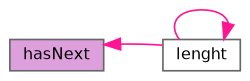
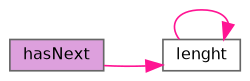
(142, 44) -> (125, 66)
